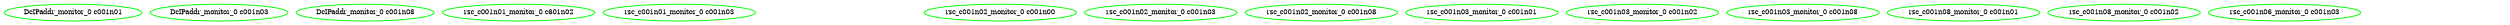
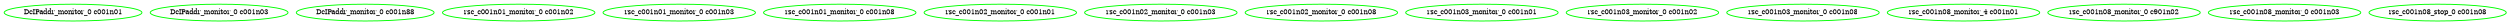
(365, 13) -> (365, 13)
(519, 13) -> (519, 13)
none -> (840, 13)
(1000, 13) -> (1000, 13)
(1964, 13) -> (1964, 13)
(2124, 13) -> (2124, 13)
(2285, 13) -> (2285, 13)
none -> (2438, 13)
